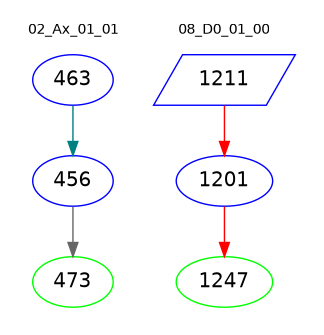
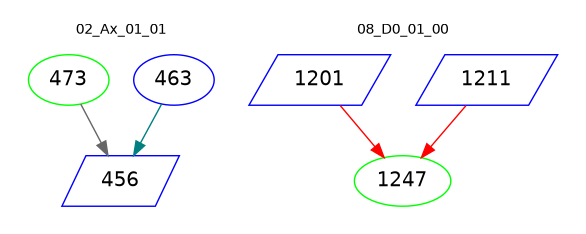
(224, 124) -> (448, 126)
(73, 181) -> (121, 181)
(224, 181) -> (320, 80)
(73, 225) -> (91, 124)
